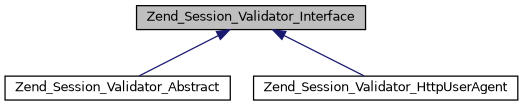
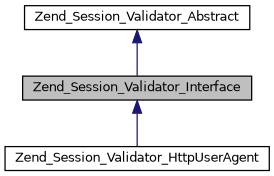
(179, 56) -> (137, 59)
